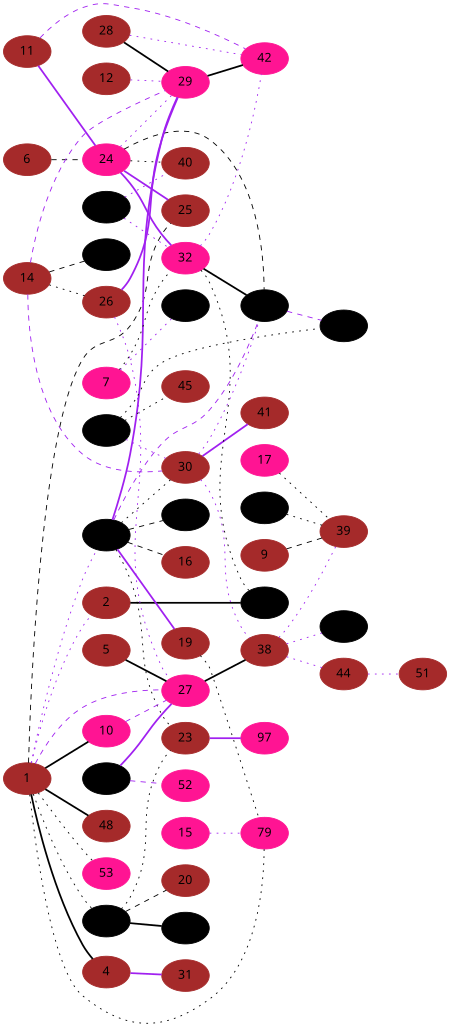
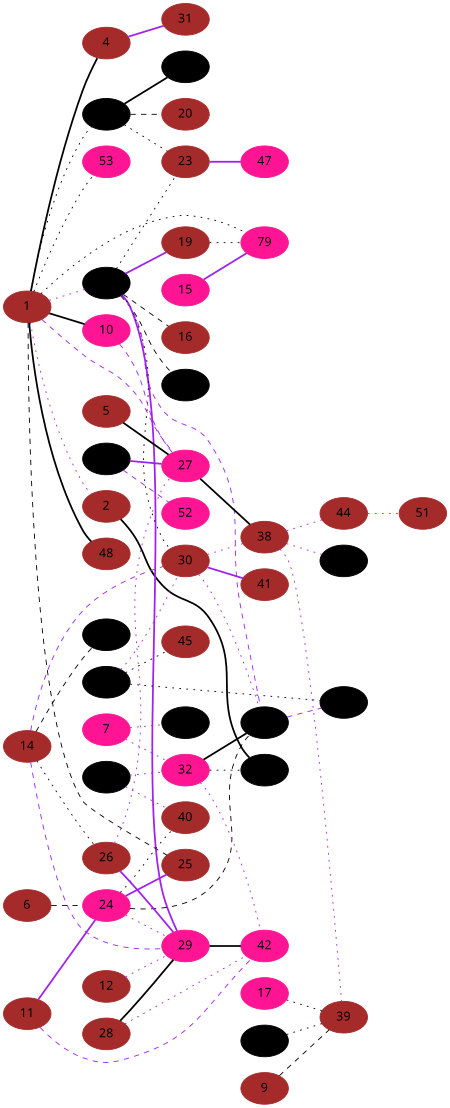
(144, 205) -> none
(149, 307) -> (146, 750)
(265, 738) -> (265, 162)
(225, 833) -> (225, 266)
